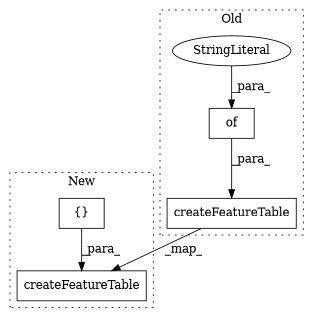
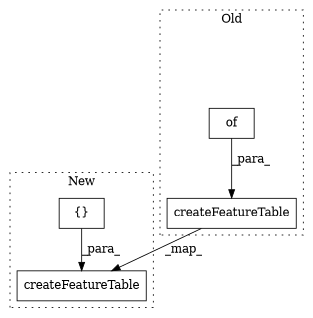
(232, 51) -> none
